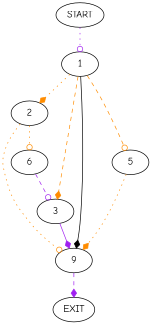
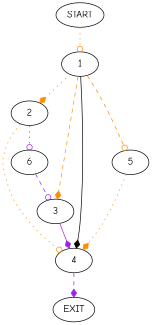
(80, 37) -> (80, 37)
(30, 135) -> (30, 135)
(74, 261) -> (74, 261)
